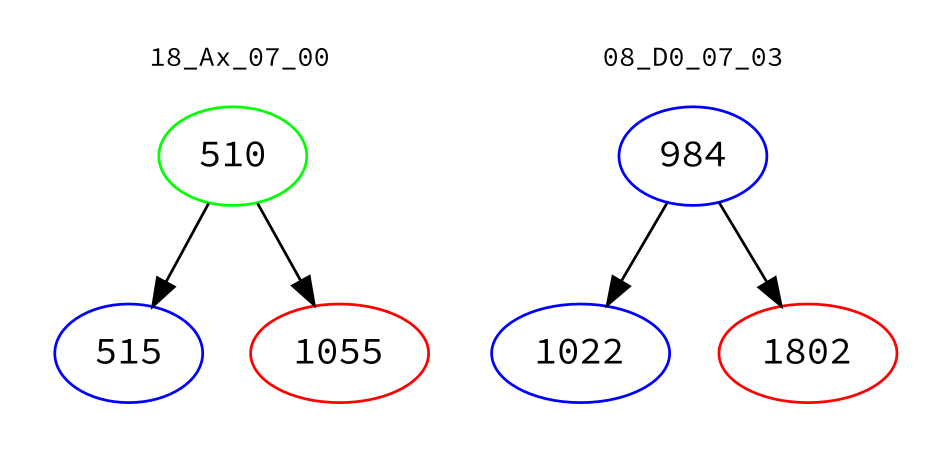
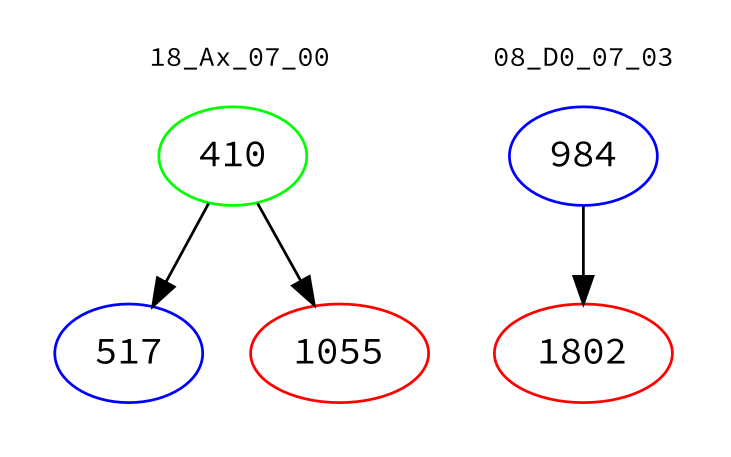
(233, 156) -> (233, 156)
(129, 353) -> (129, 353)
(581, 353) -> none
